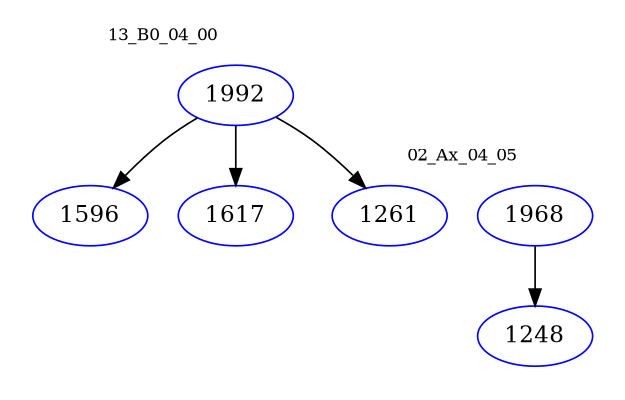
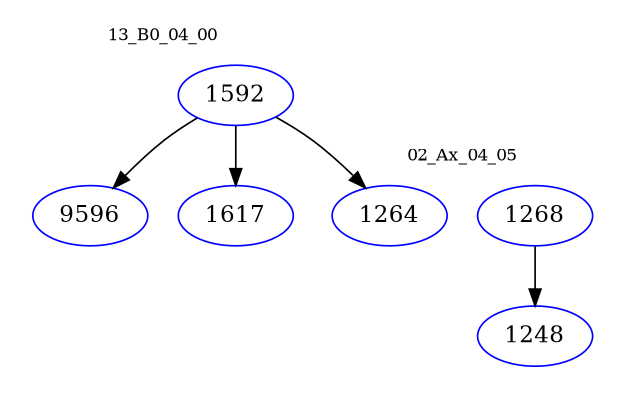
(236, 95) -> (236, 95)
(90, 216) -> (90, 216)
(390, 216) -> (390, 216)
(535, 216) -> (535, 216)
